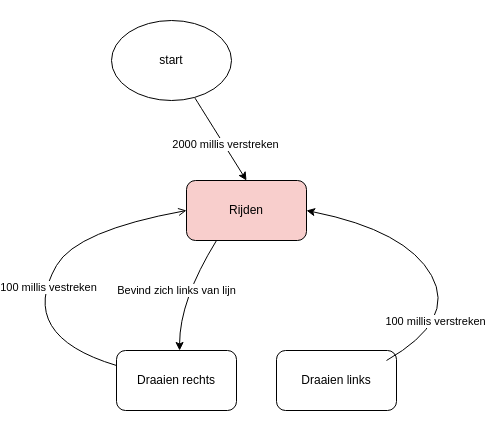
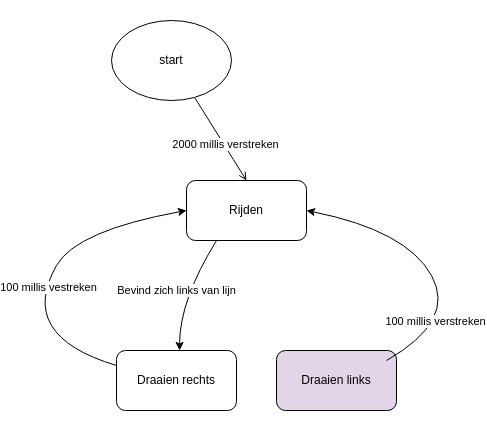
(242, 173) -> (243, 175)
(247, 211) -> (247, 211)
(180, 212) -> (178, 212)
(337, 381) -> (337, 381)
